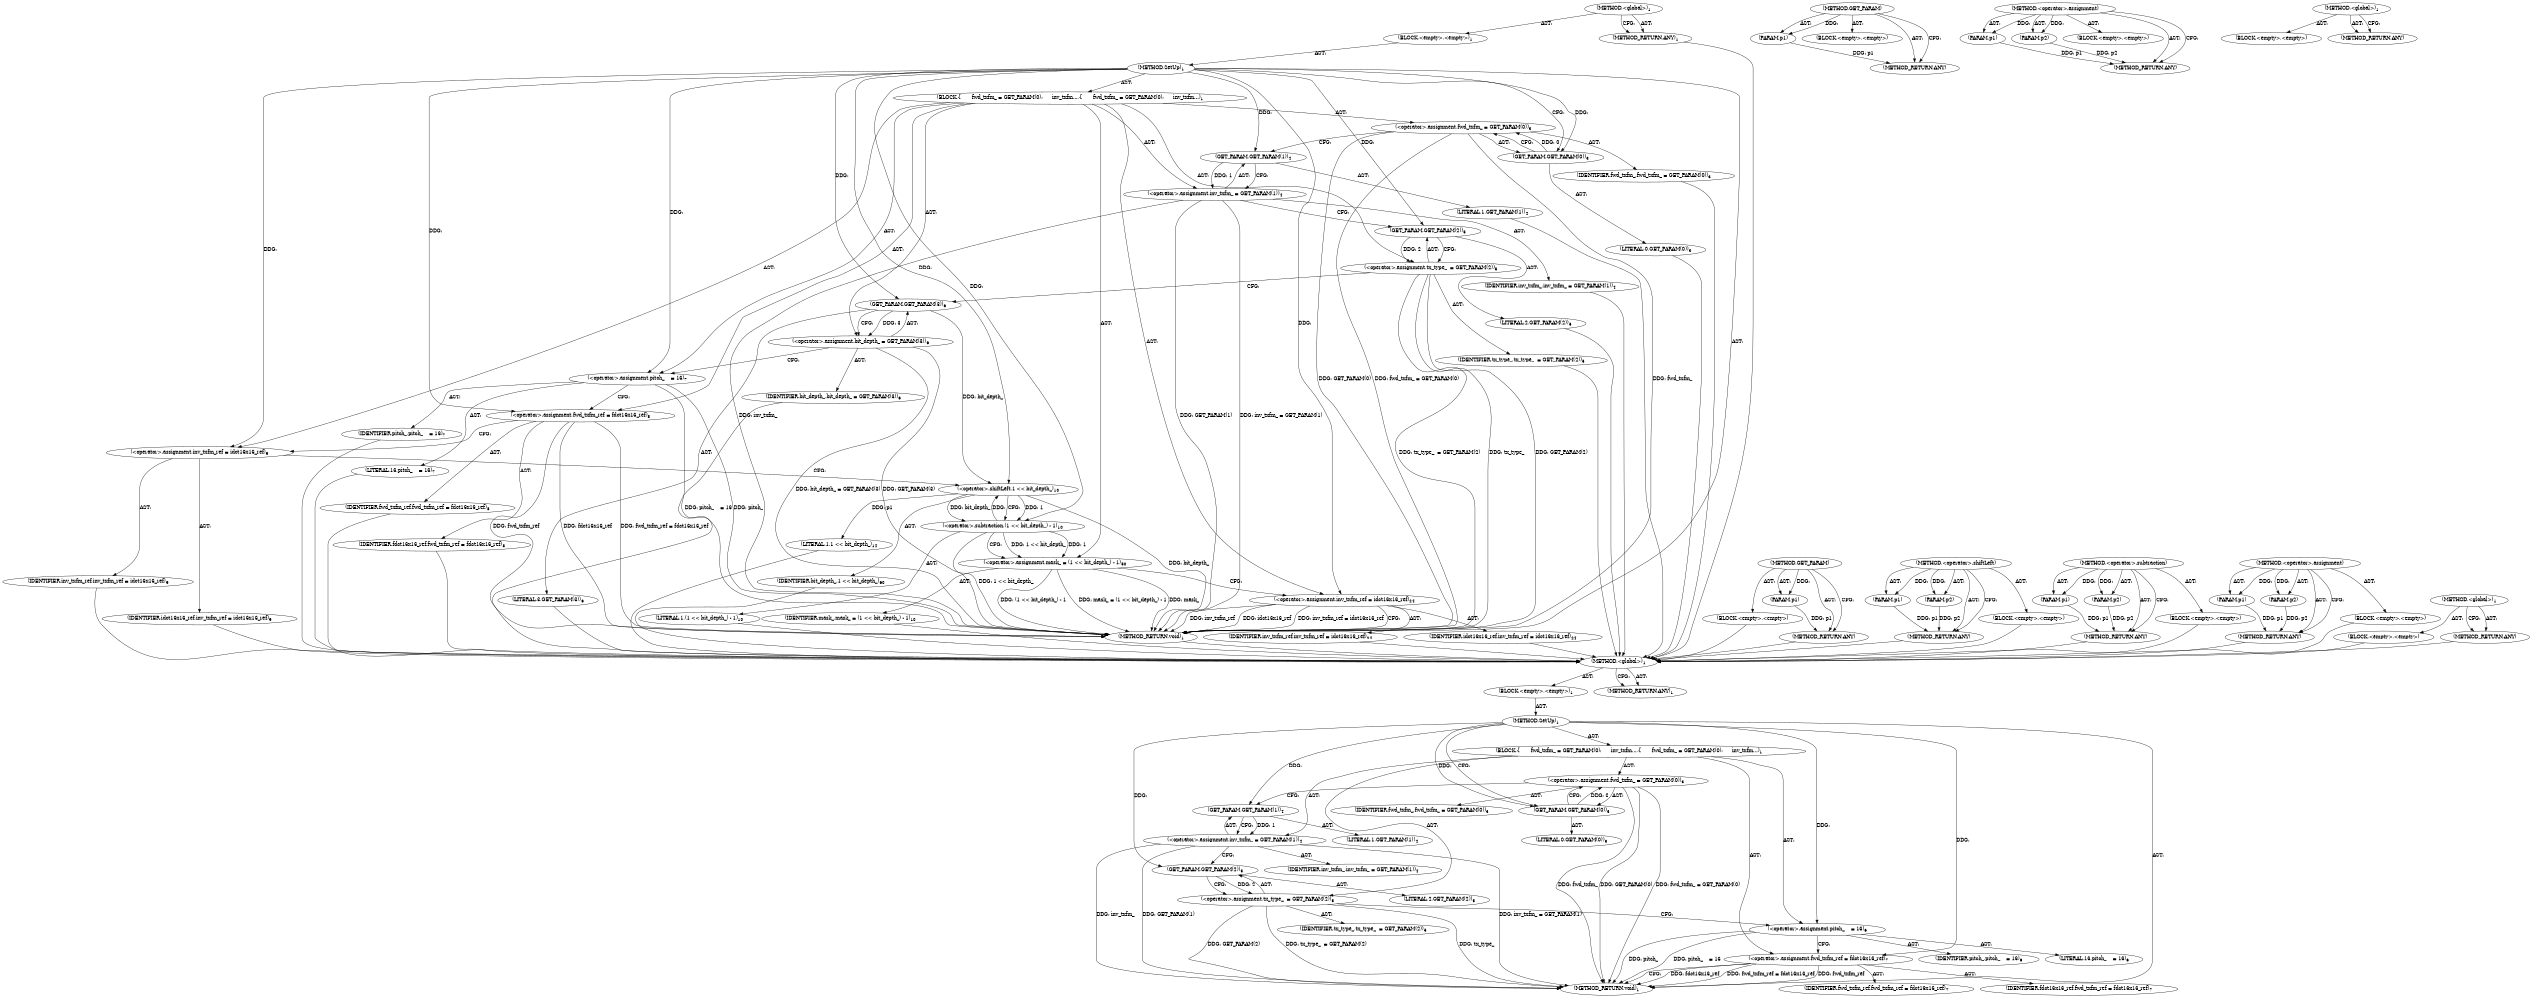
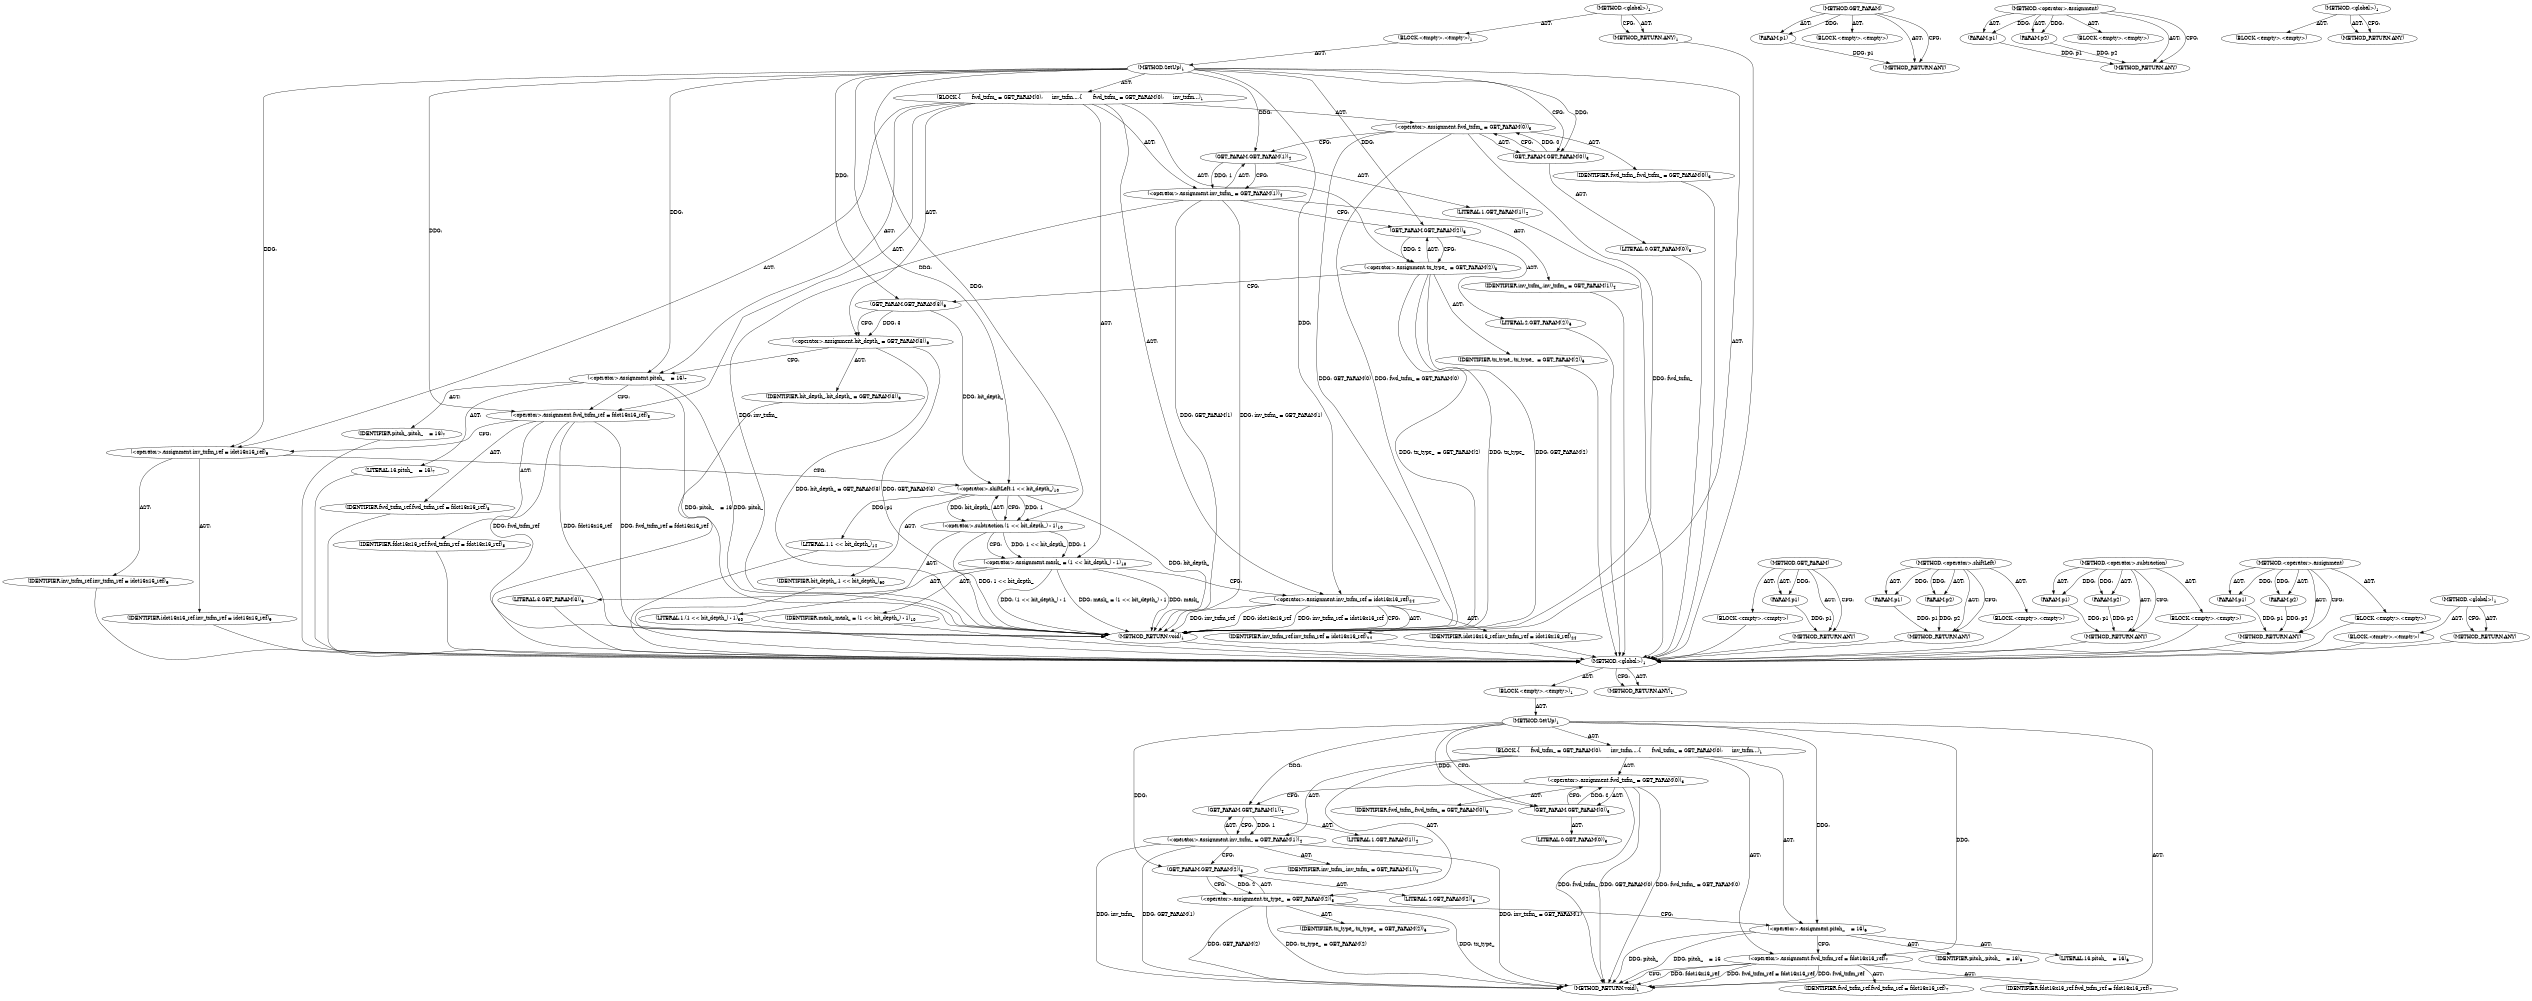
(902, 328) -> none
(700, 450) -> (796, 596)
(1000, 508) -> (1000, 508)
(1124, 563) -> (1124, 563)
(741, 618) -> (741, 618)
